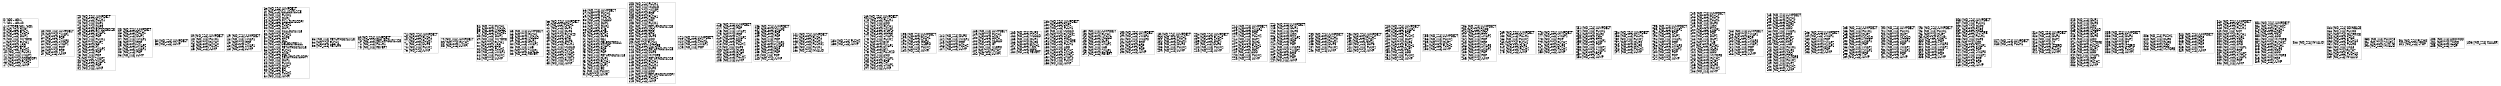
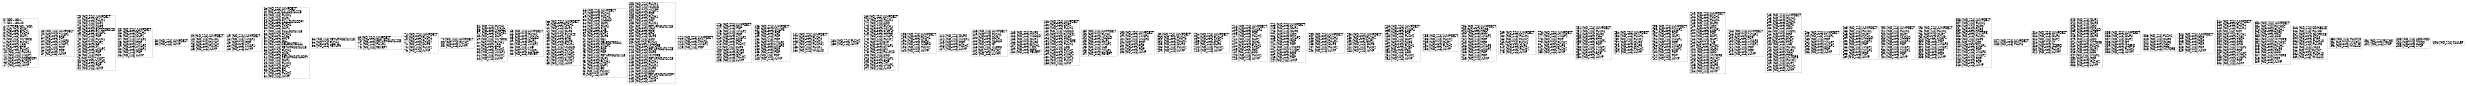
(2308, 43) -> none
